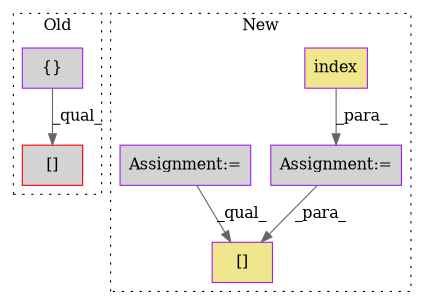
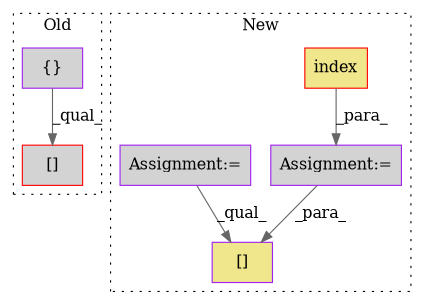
(336, 68) -> (336, 68)
